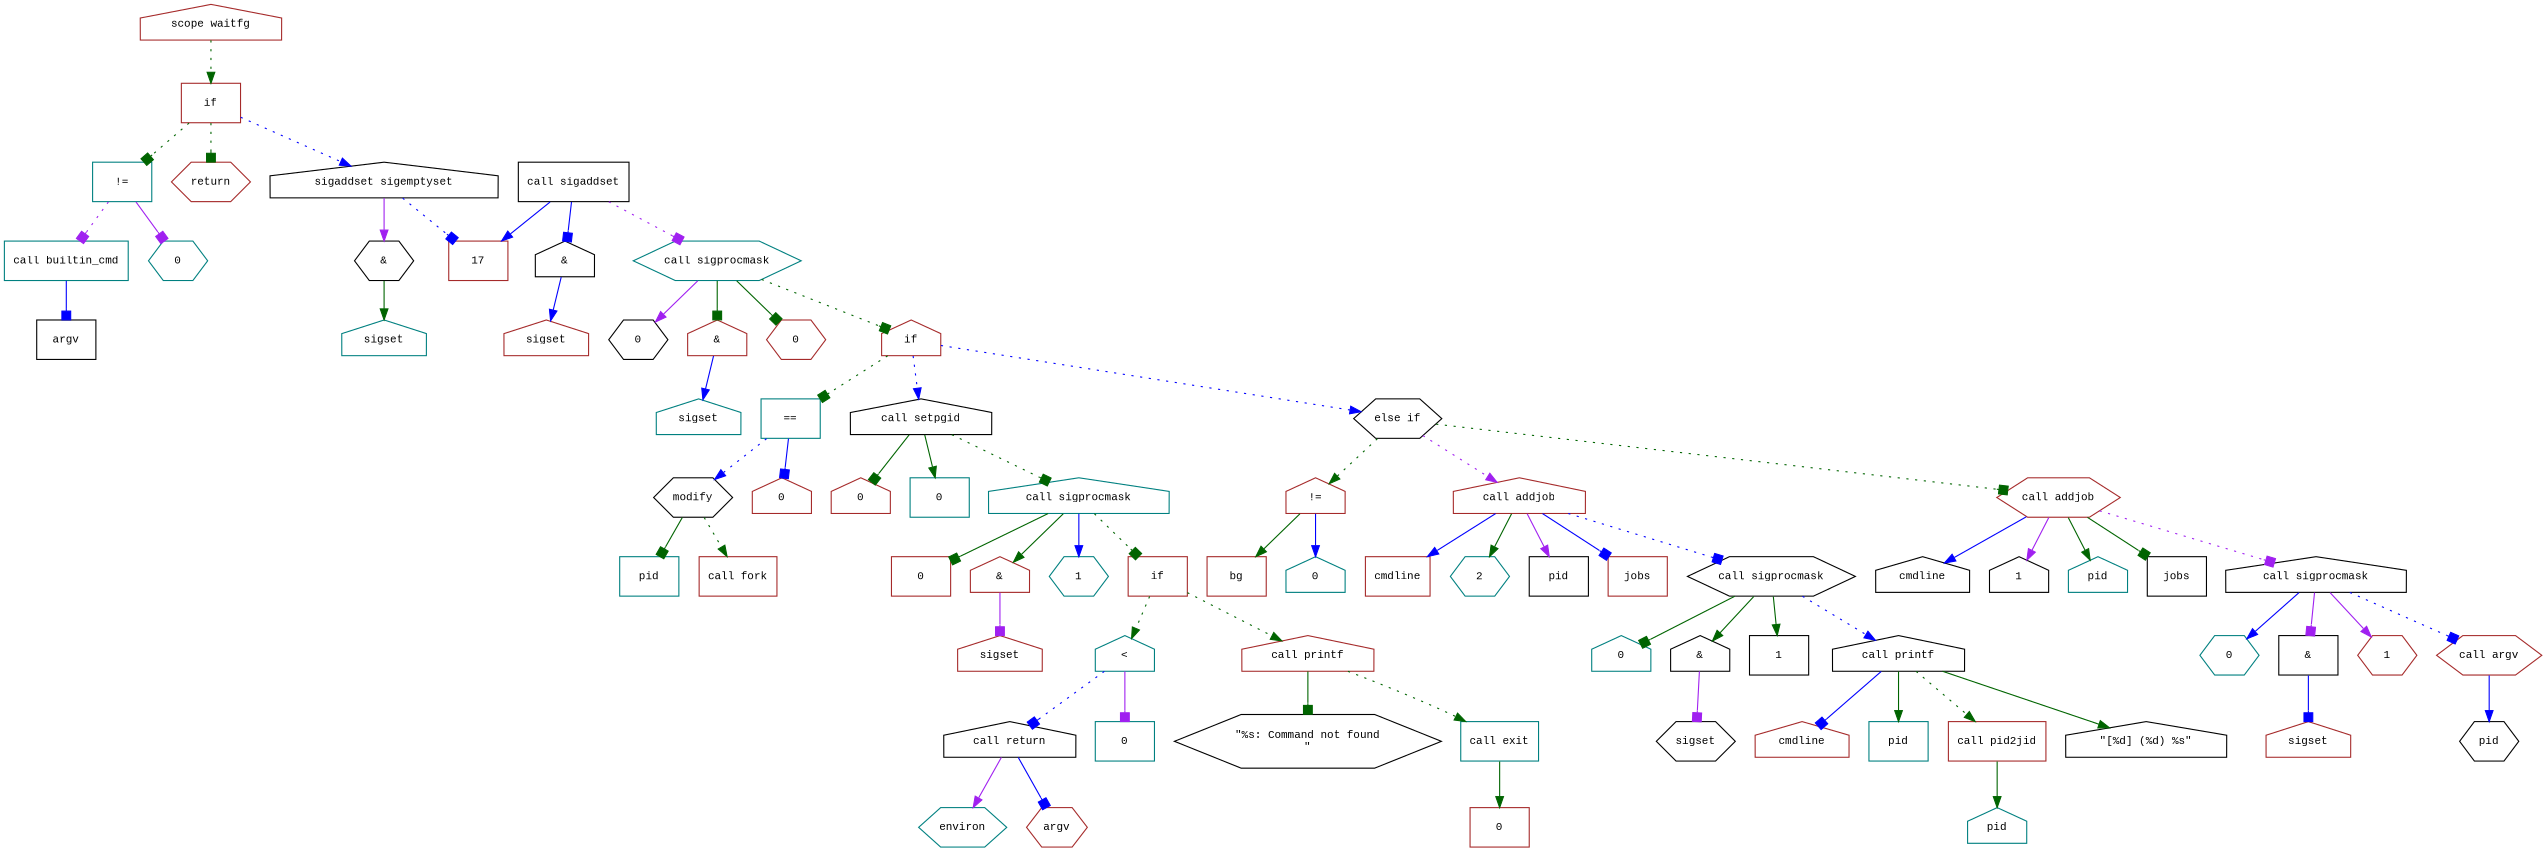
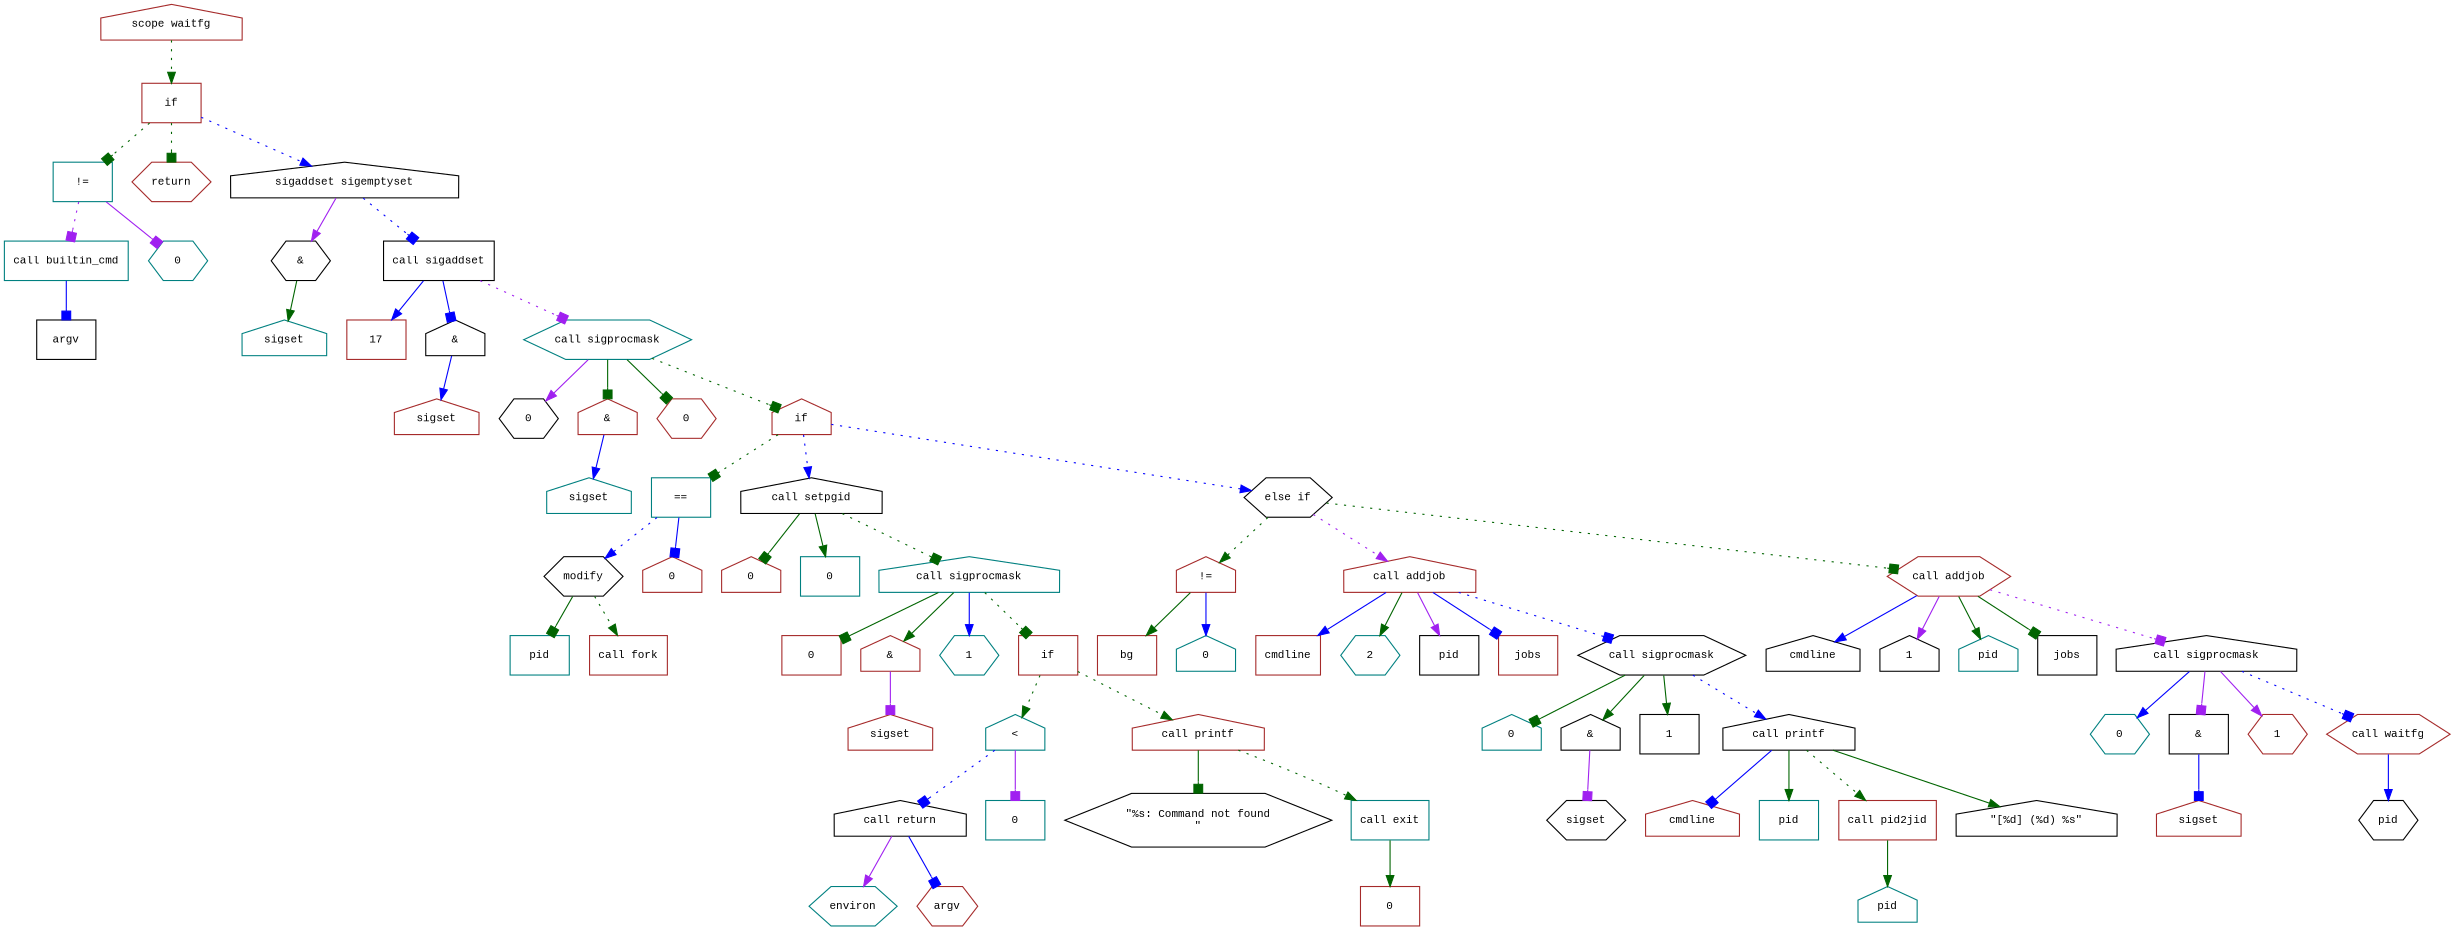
(425, 216) -> (385, 216)
(2489, 655) -> (2388, 734)
